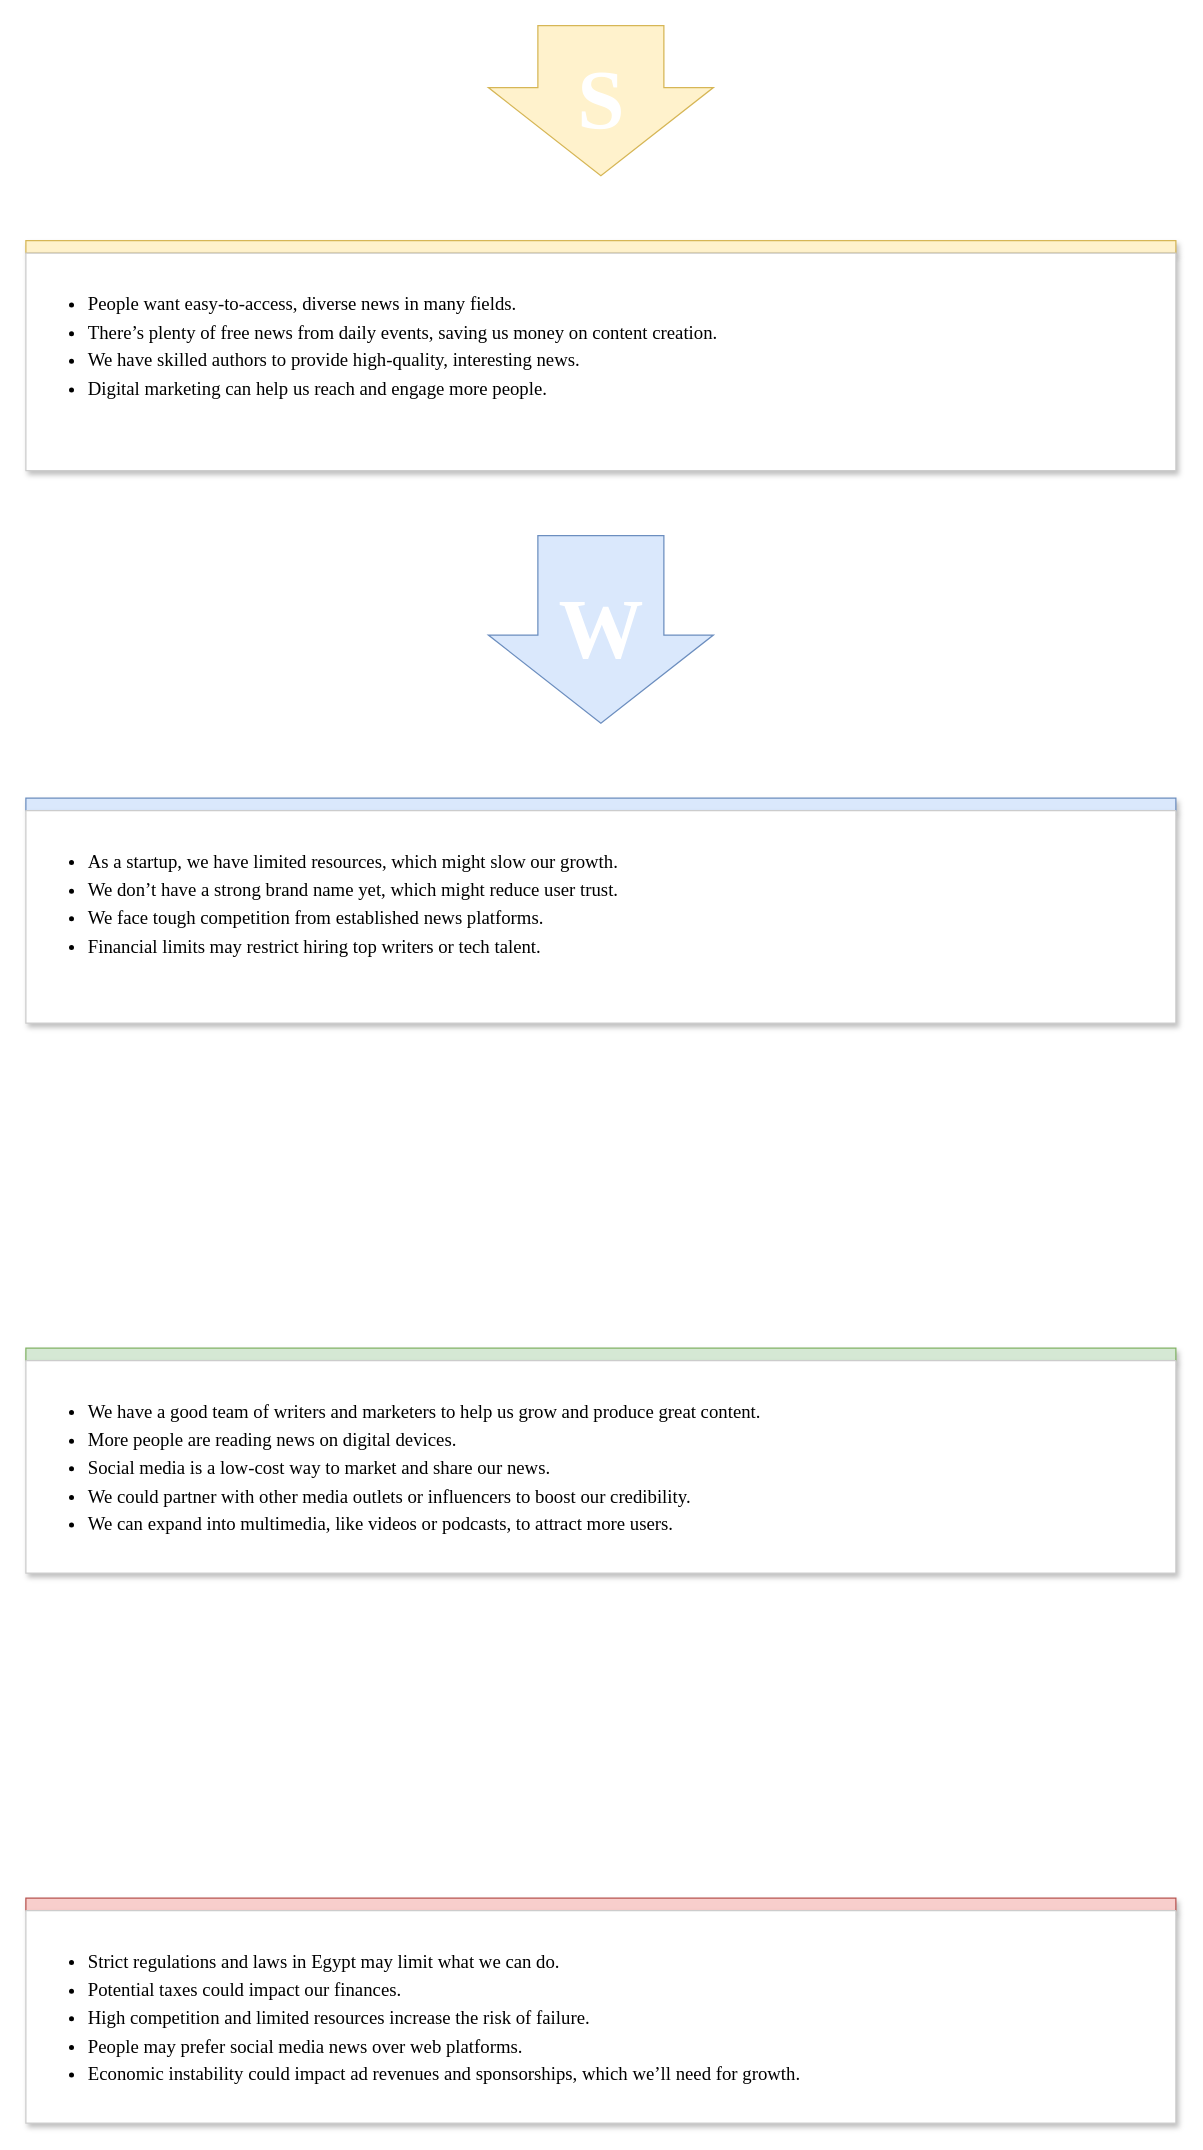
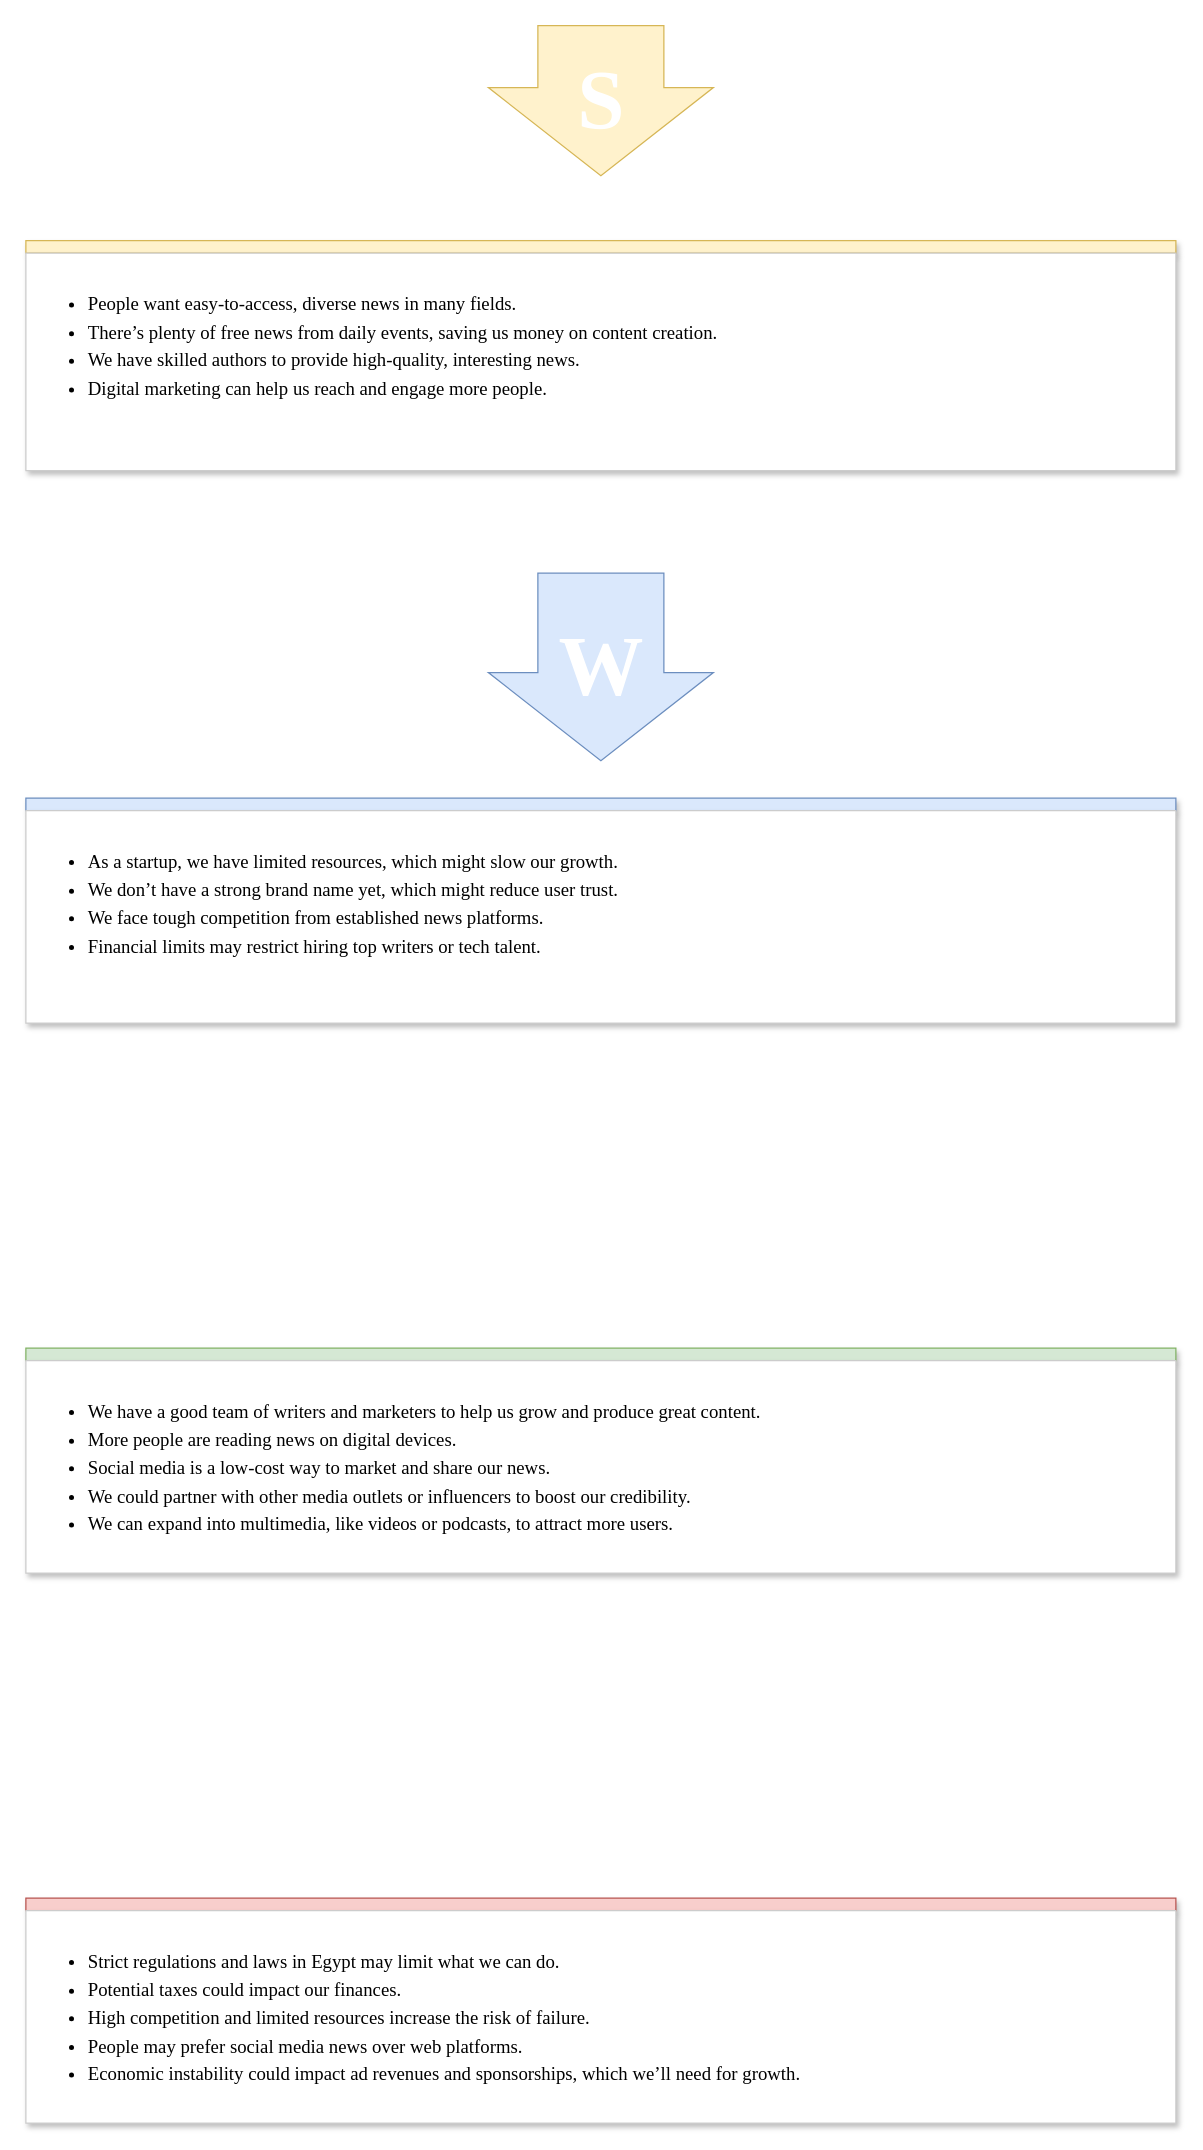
(601, 629) -> (601, 667)
